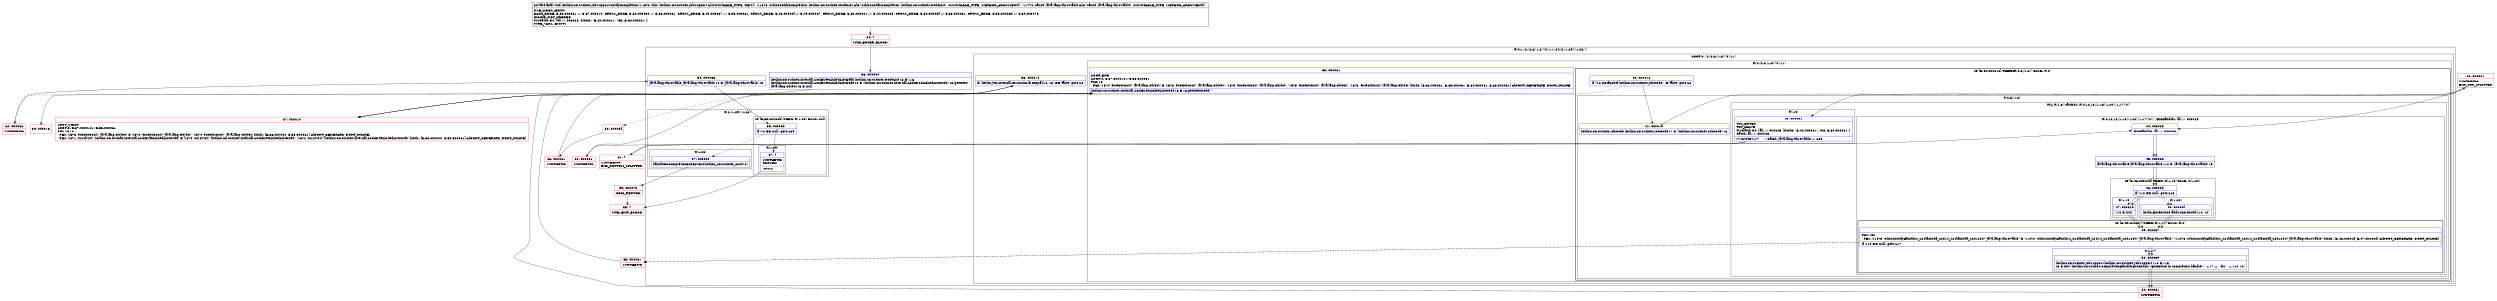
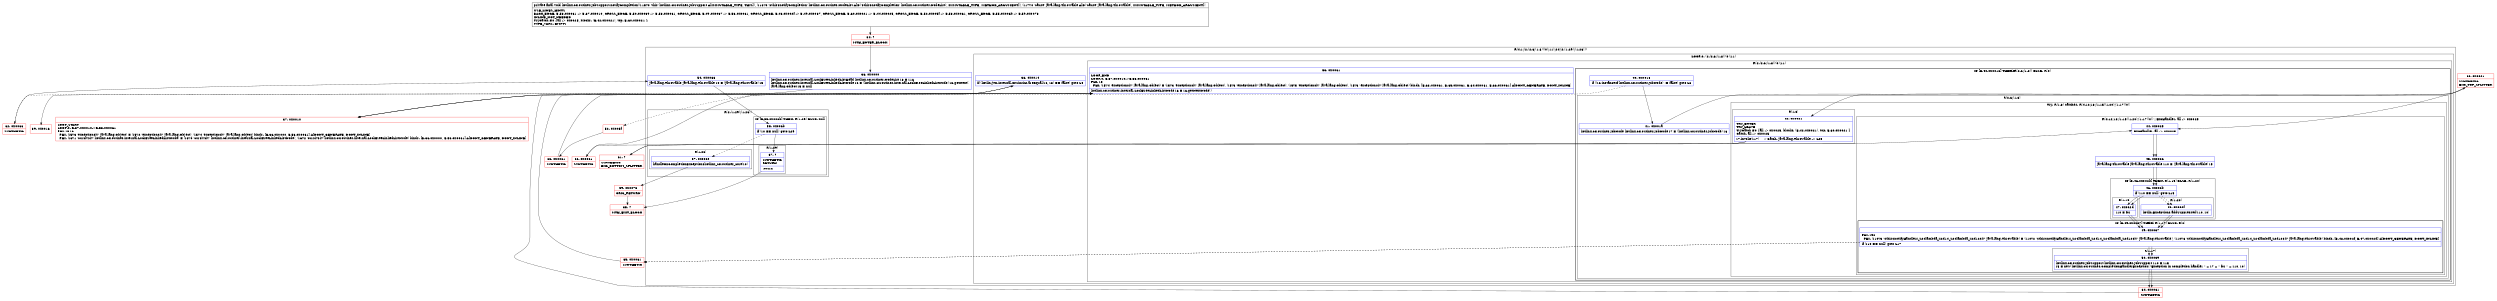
(2124, 213) -> (2123, 213)
